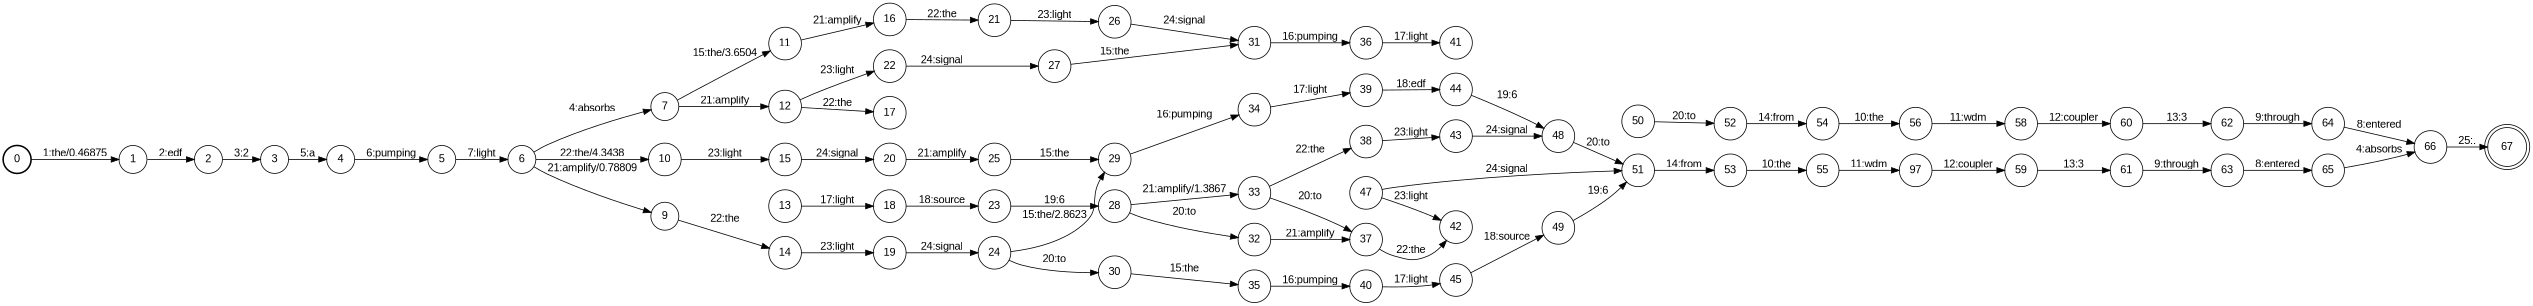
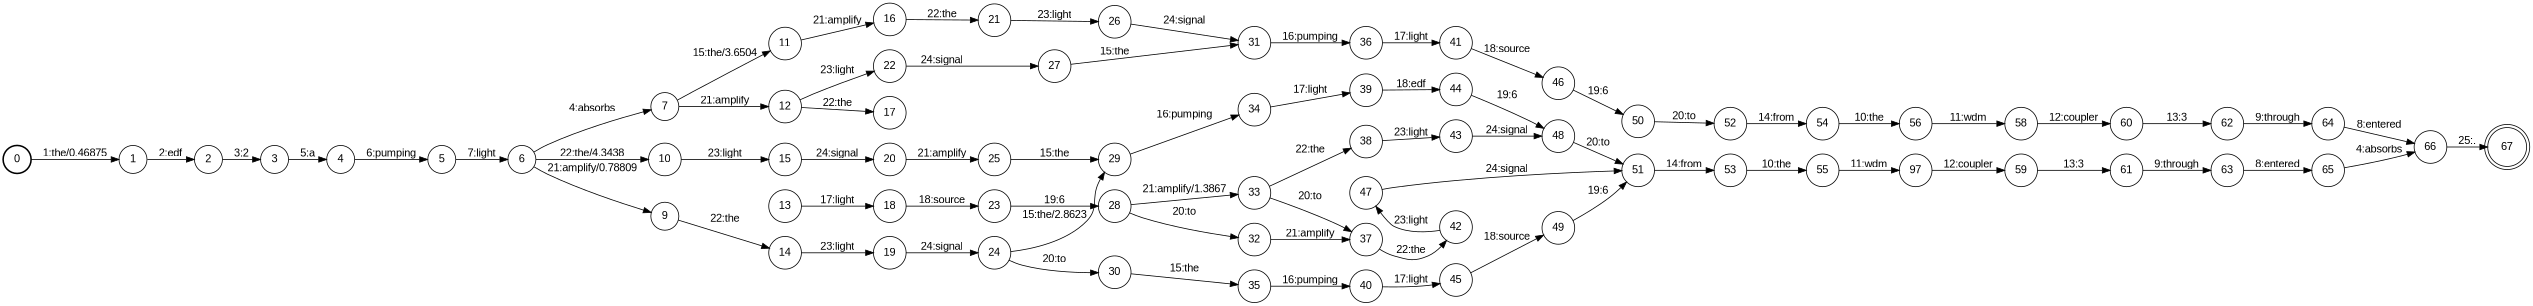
none -> (1558, 83)
(1408, 207) -> (1407, 230)
